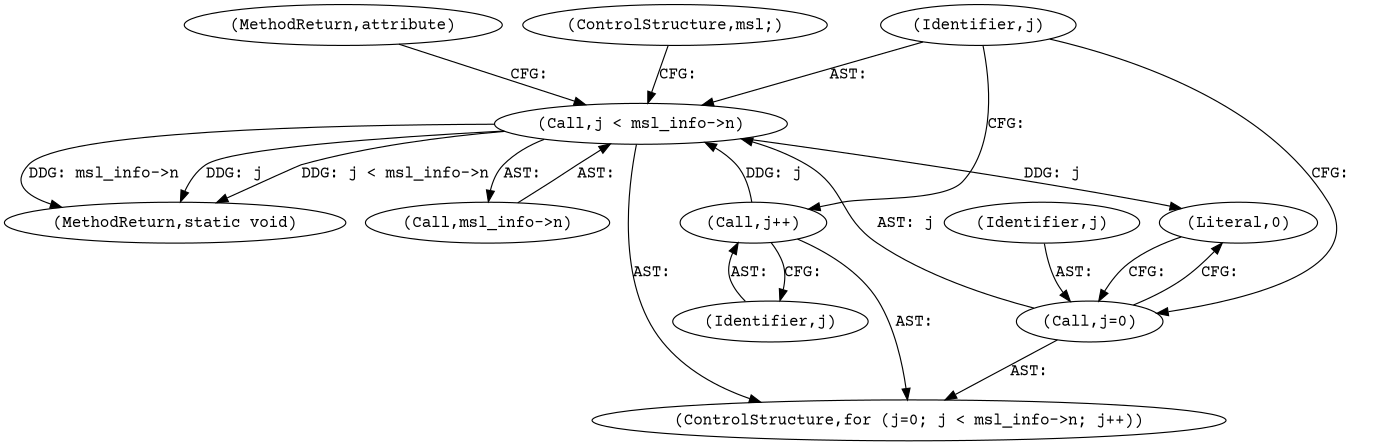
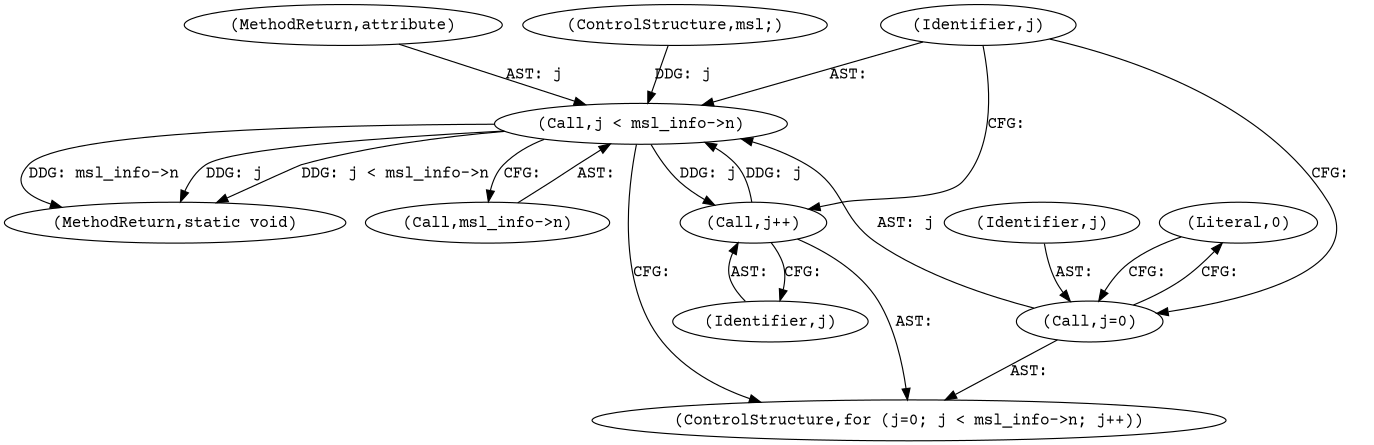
(534, 74) -> (534, 74)
(683, 74) -> (683, 74)
(957, 170) -> (674, 176)
(527, 173) -> (527, 173)
(657, 272) -> (657, 272)
